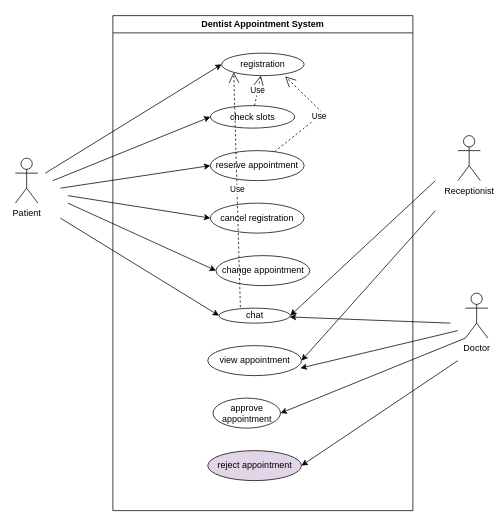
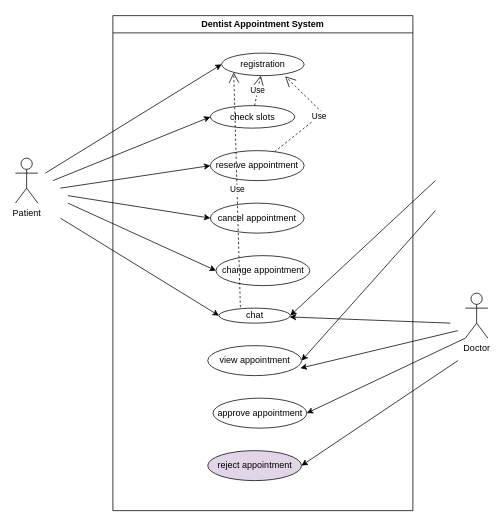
(469, 158) -> none
(257, 218) -> (257, 218)
(247, 413) -> (260, 413)
